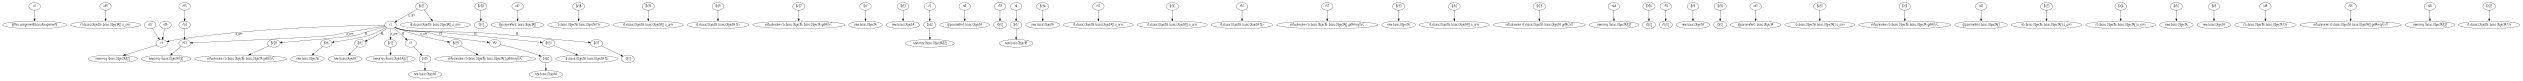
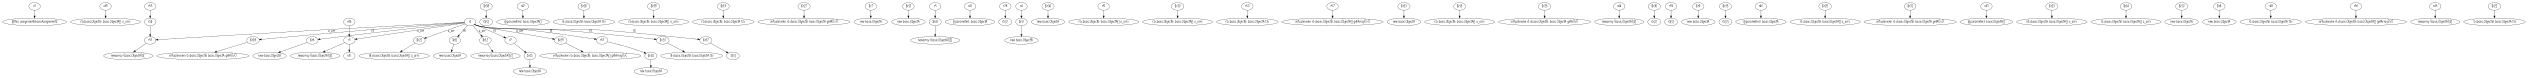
(407, 15) -> (446, 31)
(155, 33) -> (349, 47)
